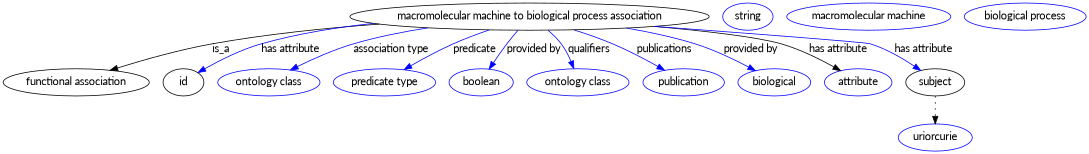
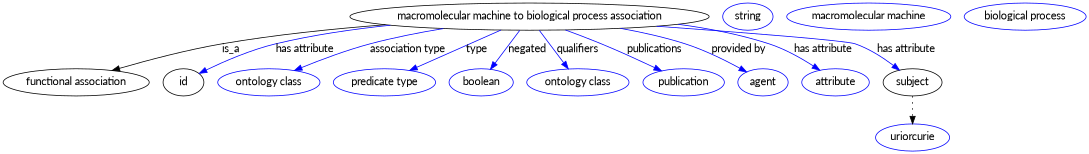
(760, 39) -> (748, 38)
(475, 49) -> (477, 49)
(534, 49) -> (527, 49)
(774, 82) -> (763, 82)
